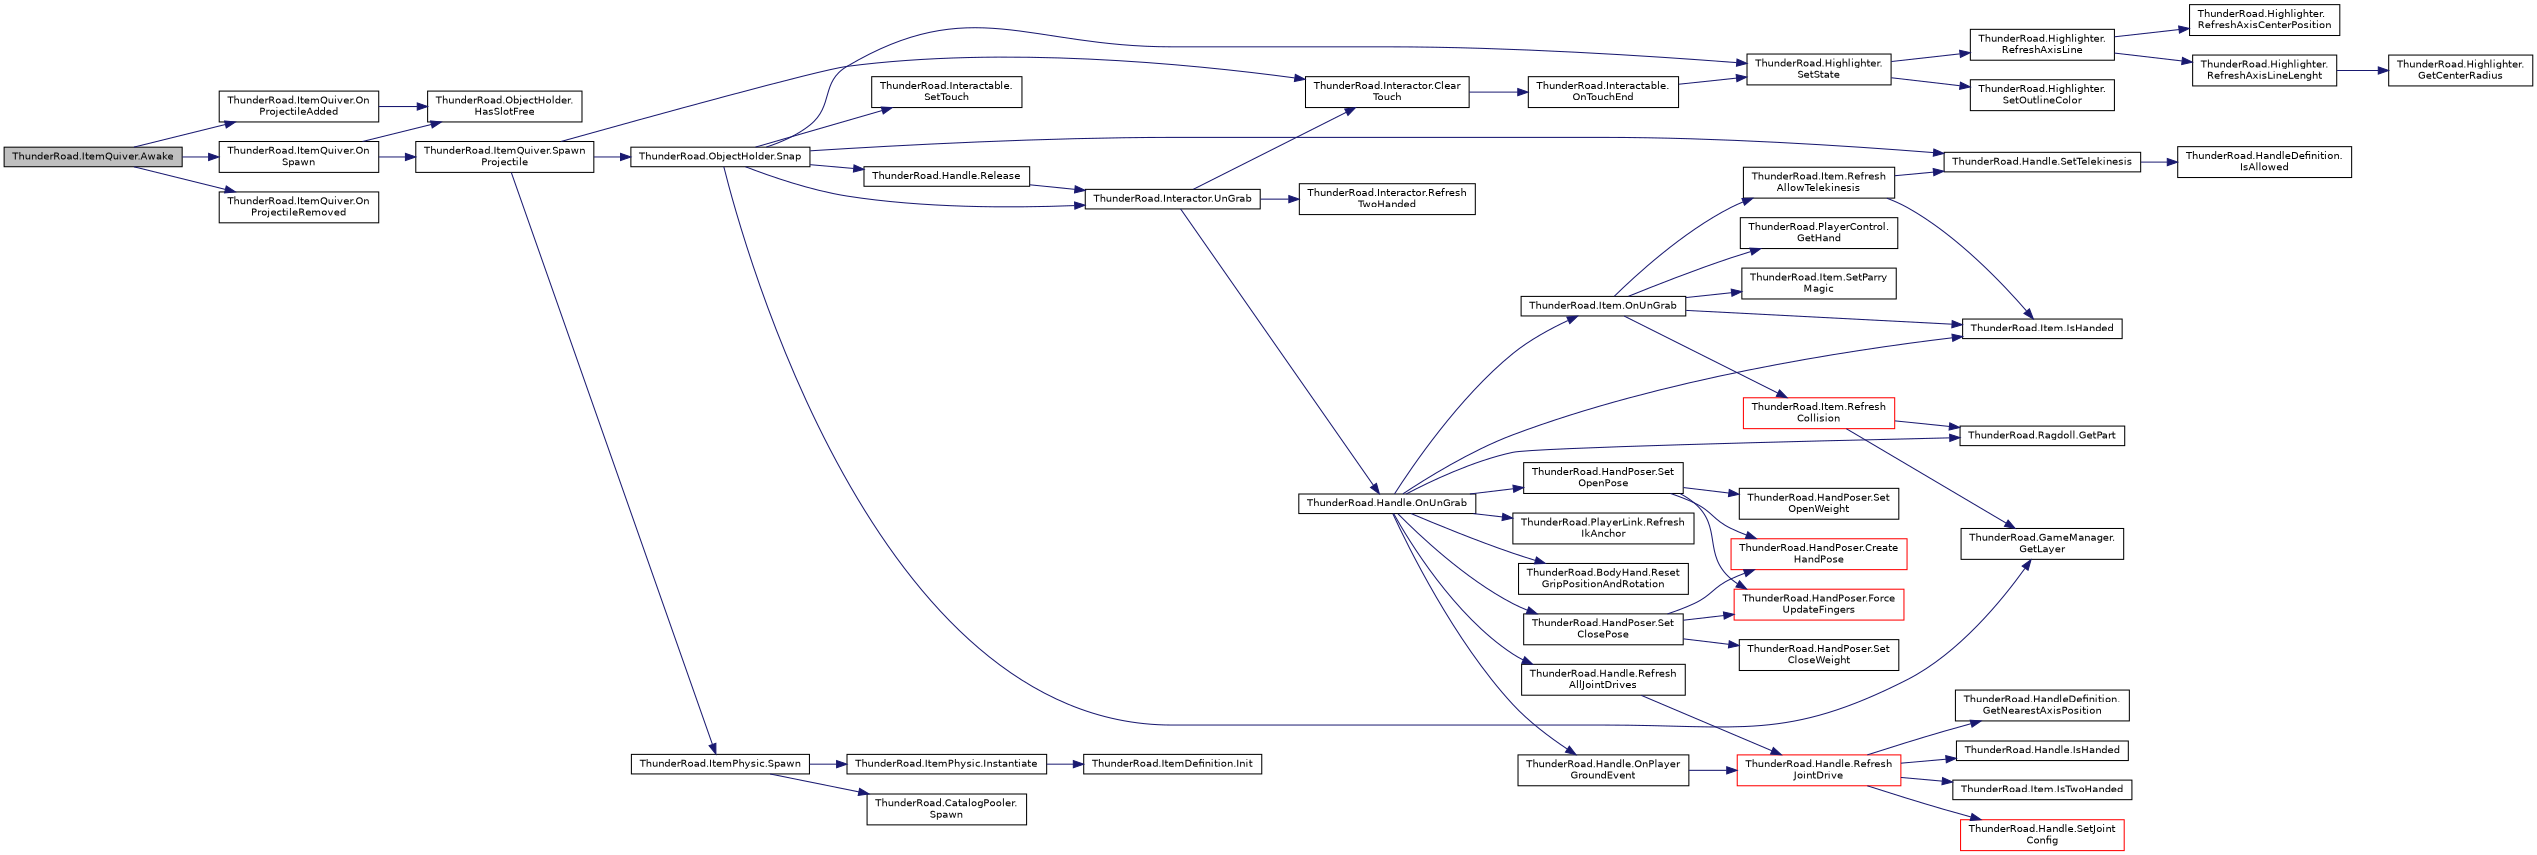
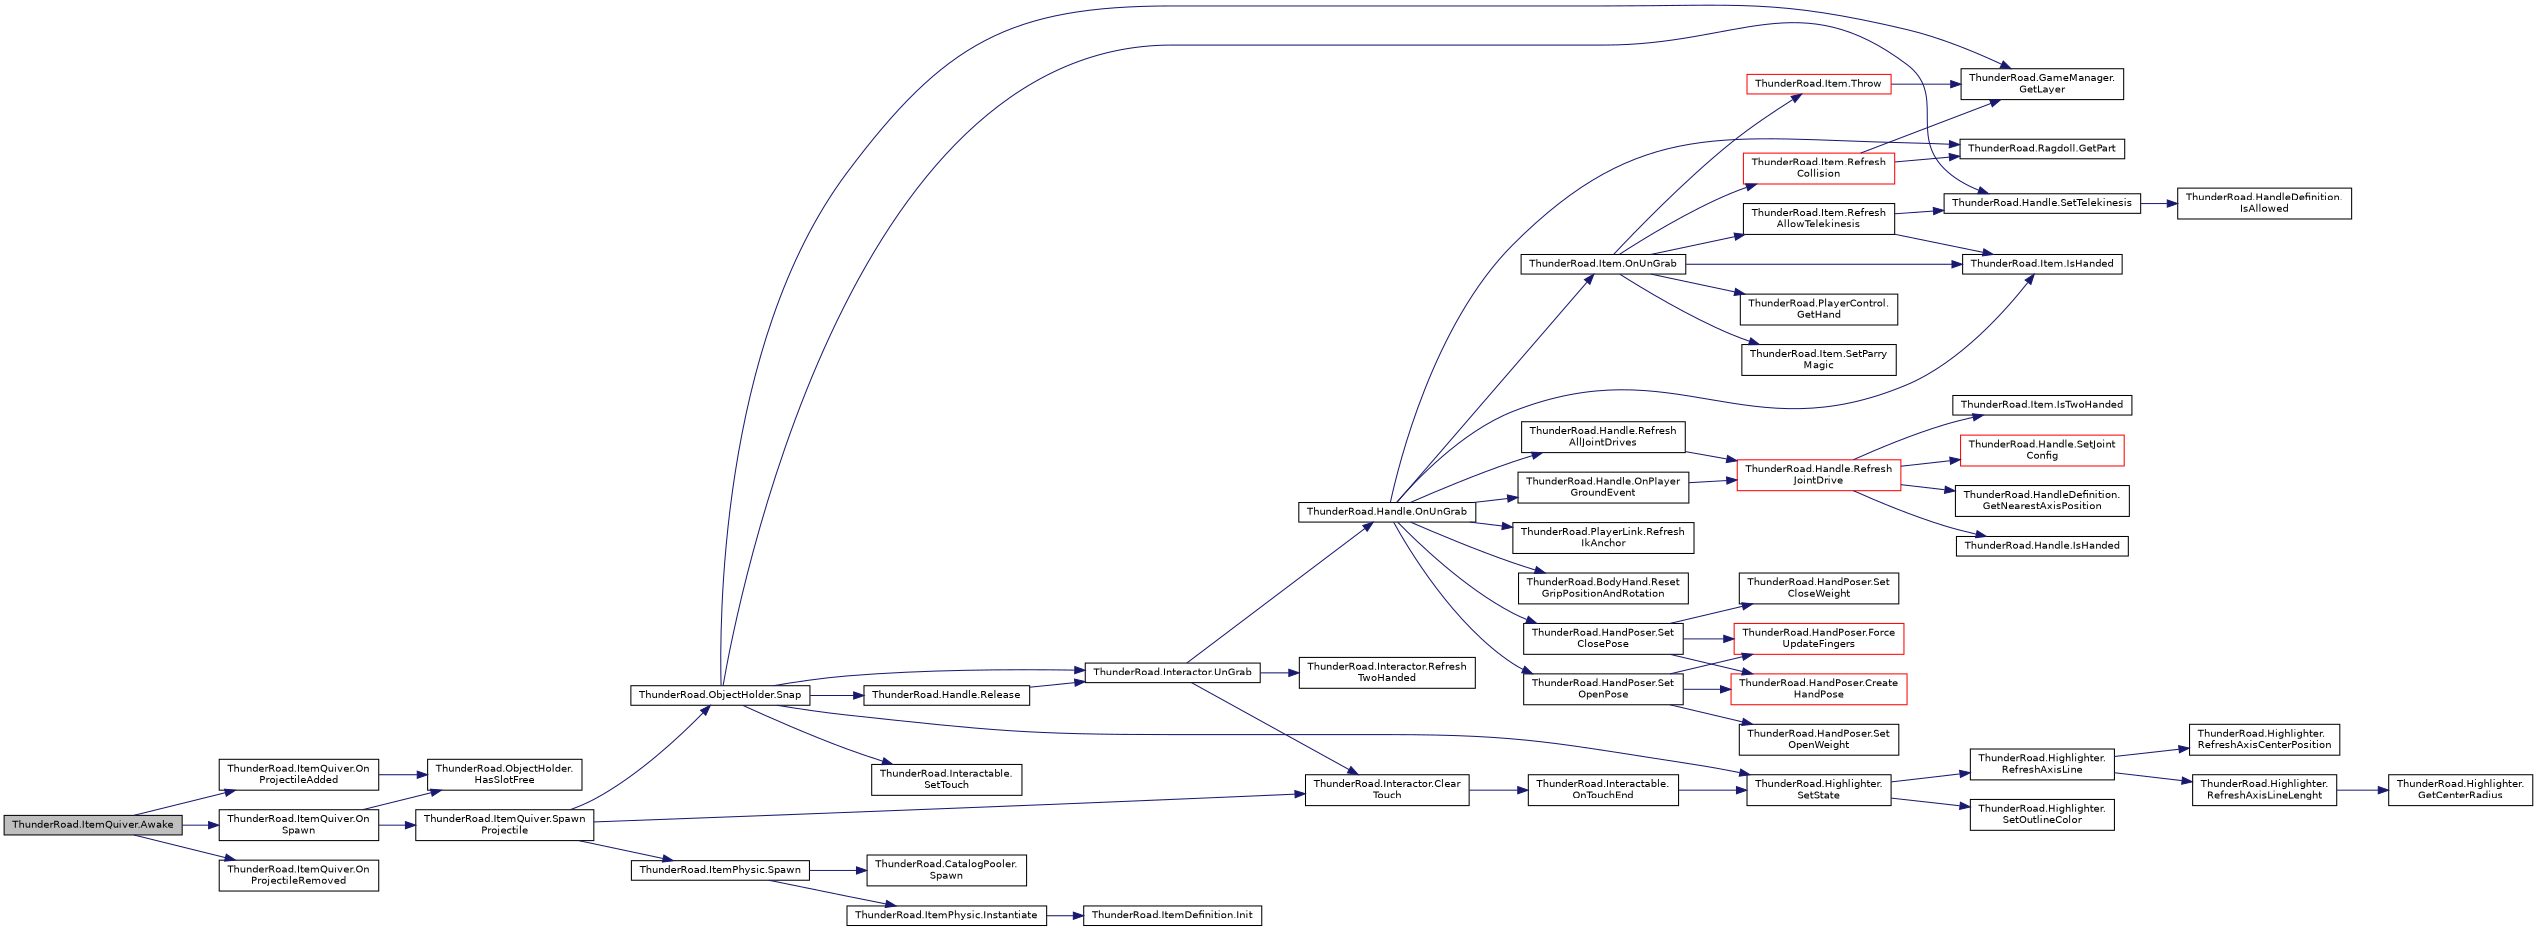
none -> (1819, 84)
